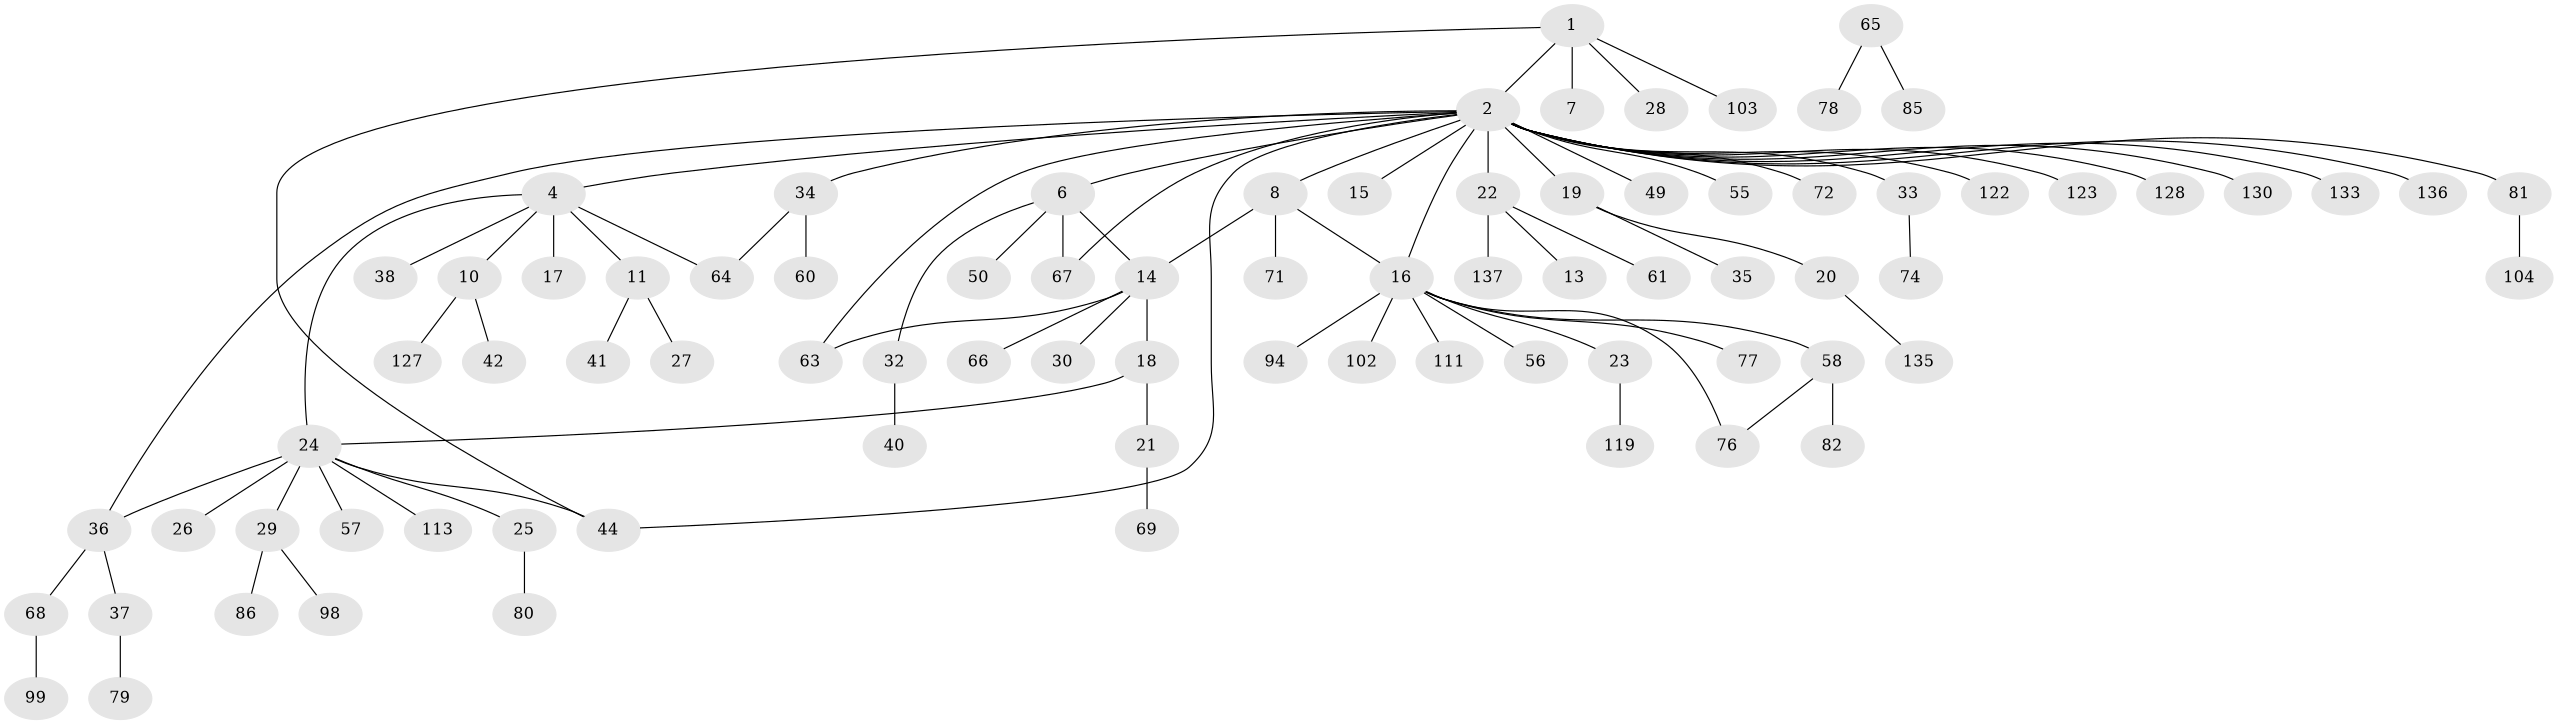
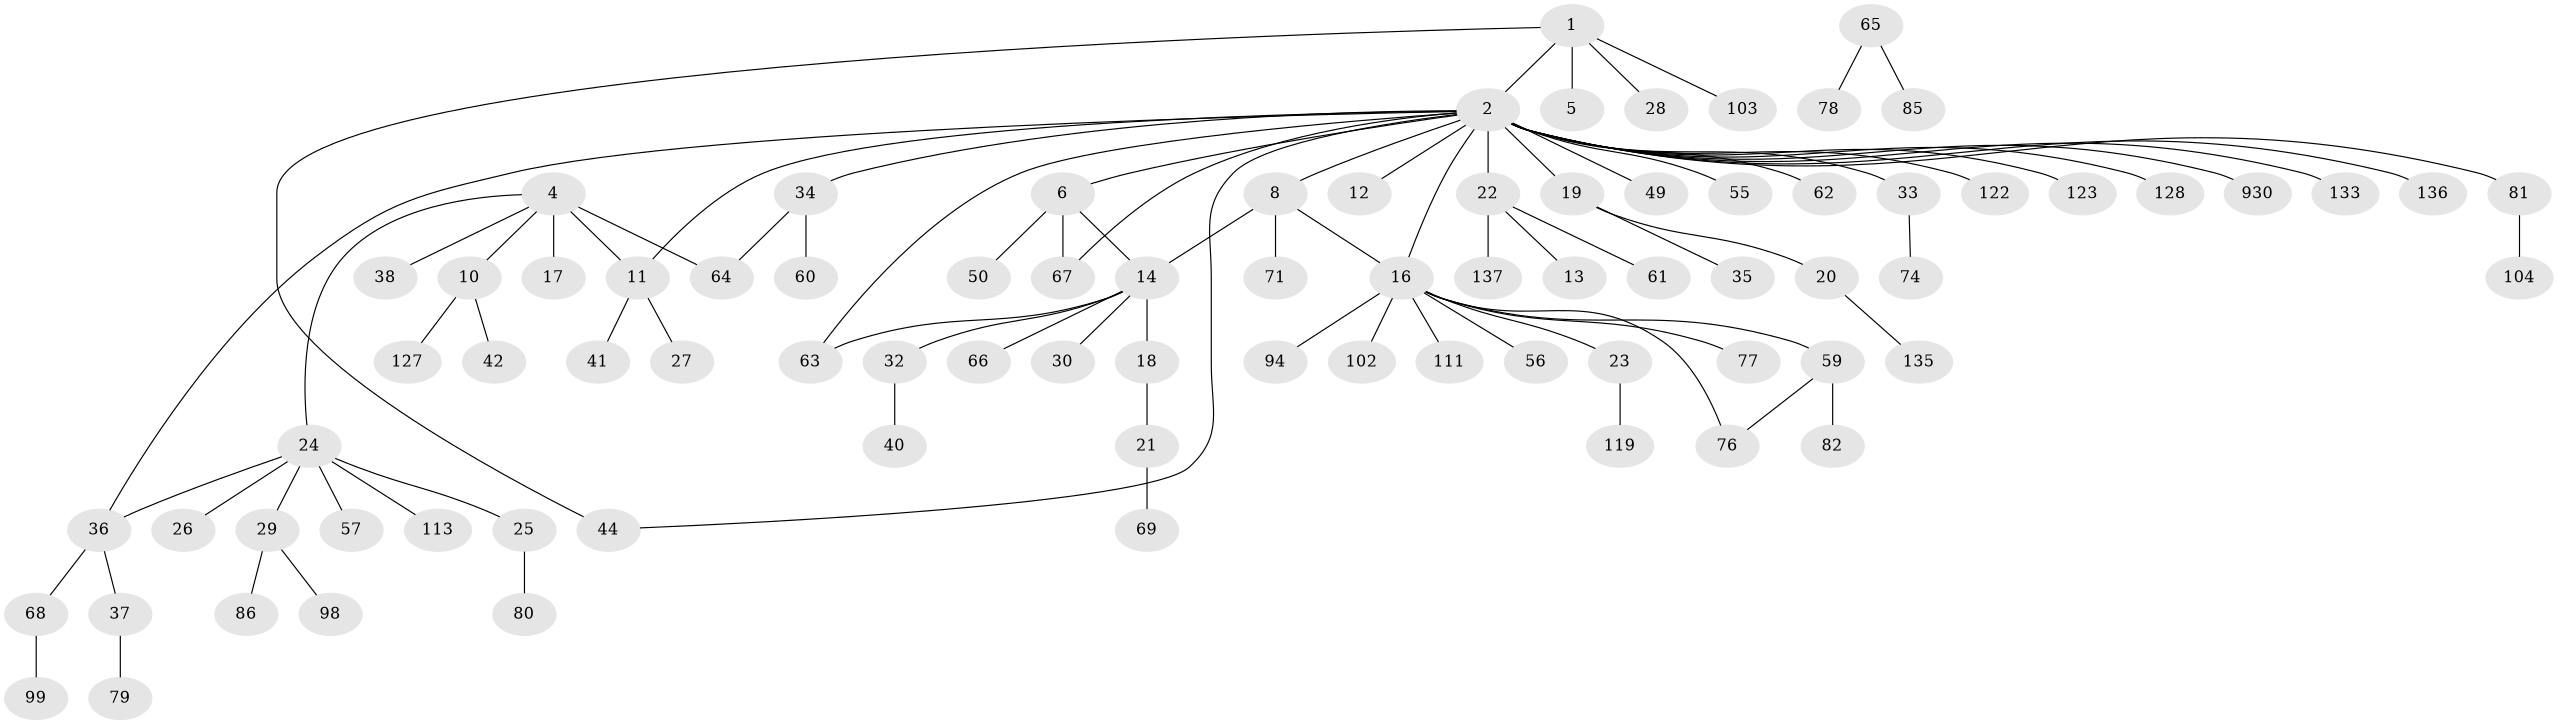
(1572, 110) -> (1572, 110)
(932, 147) -> (954, 136)
(1360, 194) -> (1360, 194)
(1825, 194) -> (1825, 194)
(2258, 194) -> (2258, 194)
(944, 250) -> (985, 327)
(1833, 362) -> (1833, 362)
(734, 426) -> none
(460, 487) -> none
